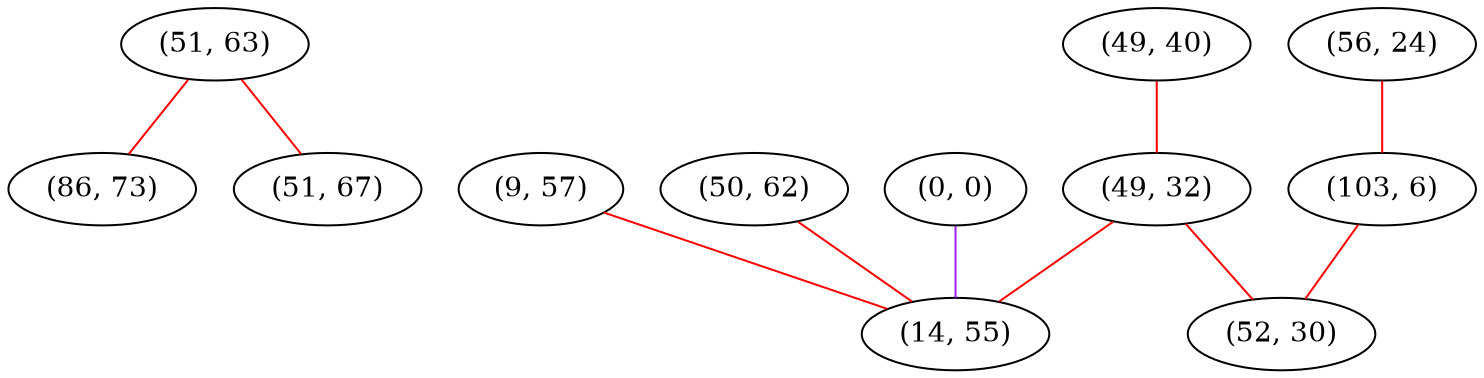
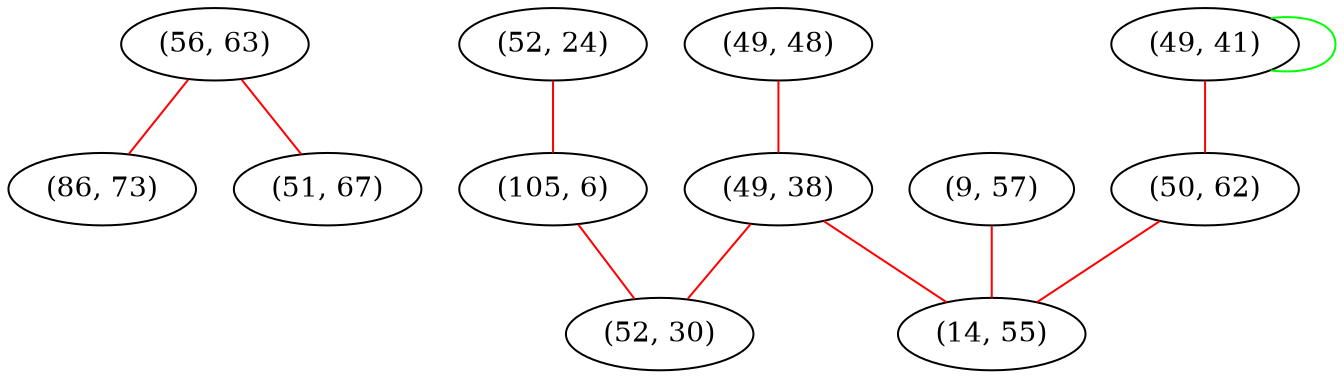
(215, 44) -> (215, 44)
(1157, 44) -> (778, 44)
none -> (1205, 44)
(1382, 44) -> (553, 44)
(956, 189) -> none
(1157, 189) -> (778, 189)
(1382, 189) -> (553, 189)
